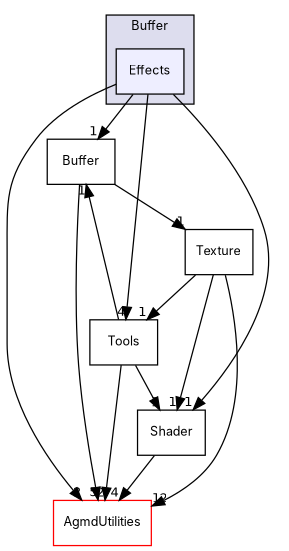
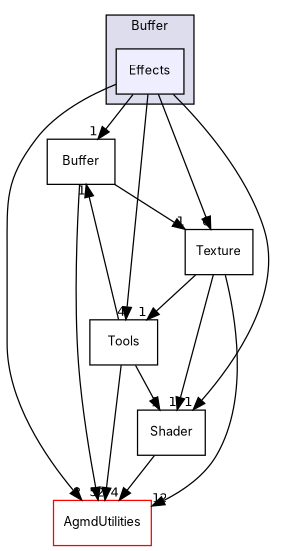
none -> (182, 156)
